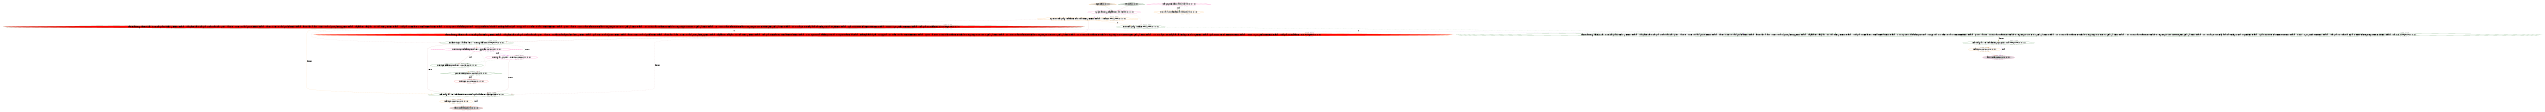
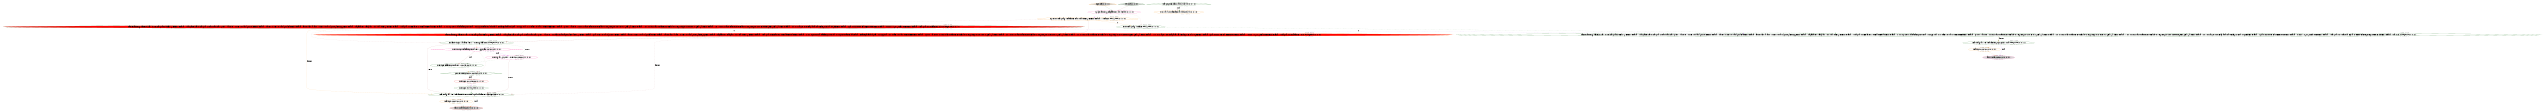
(1179, 4) -> (1179, 4)
none -> (471, 88)
